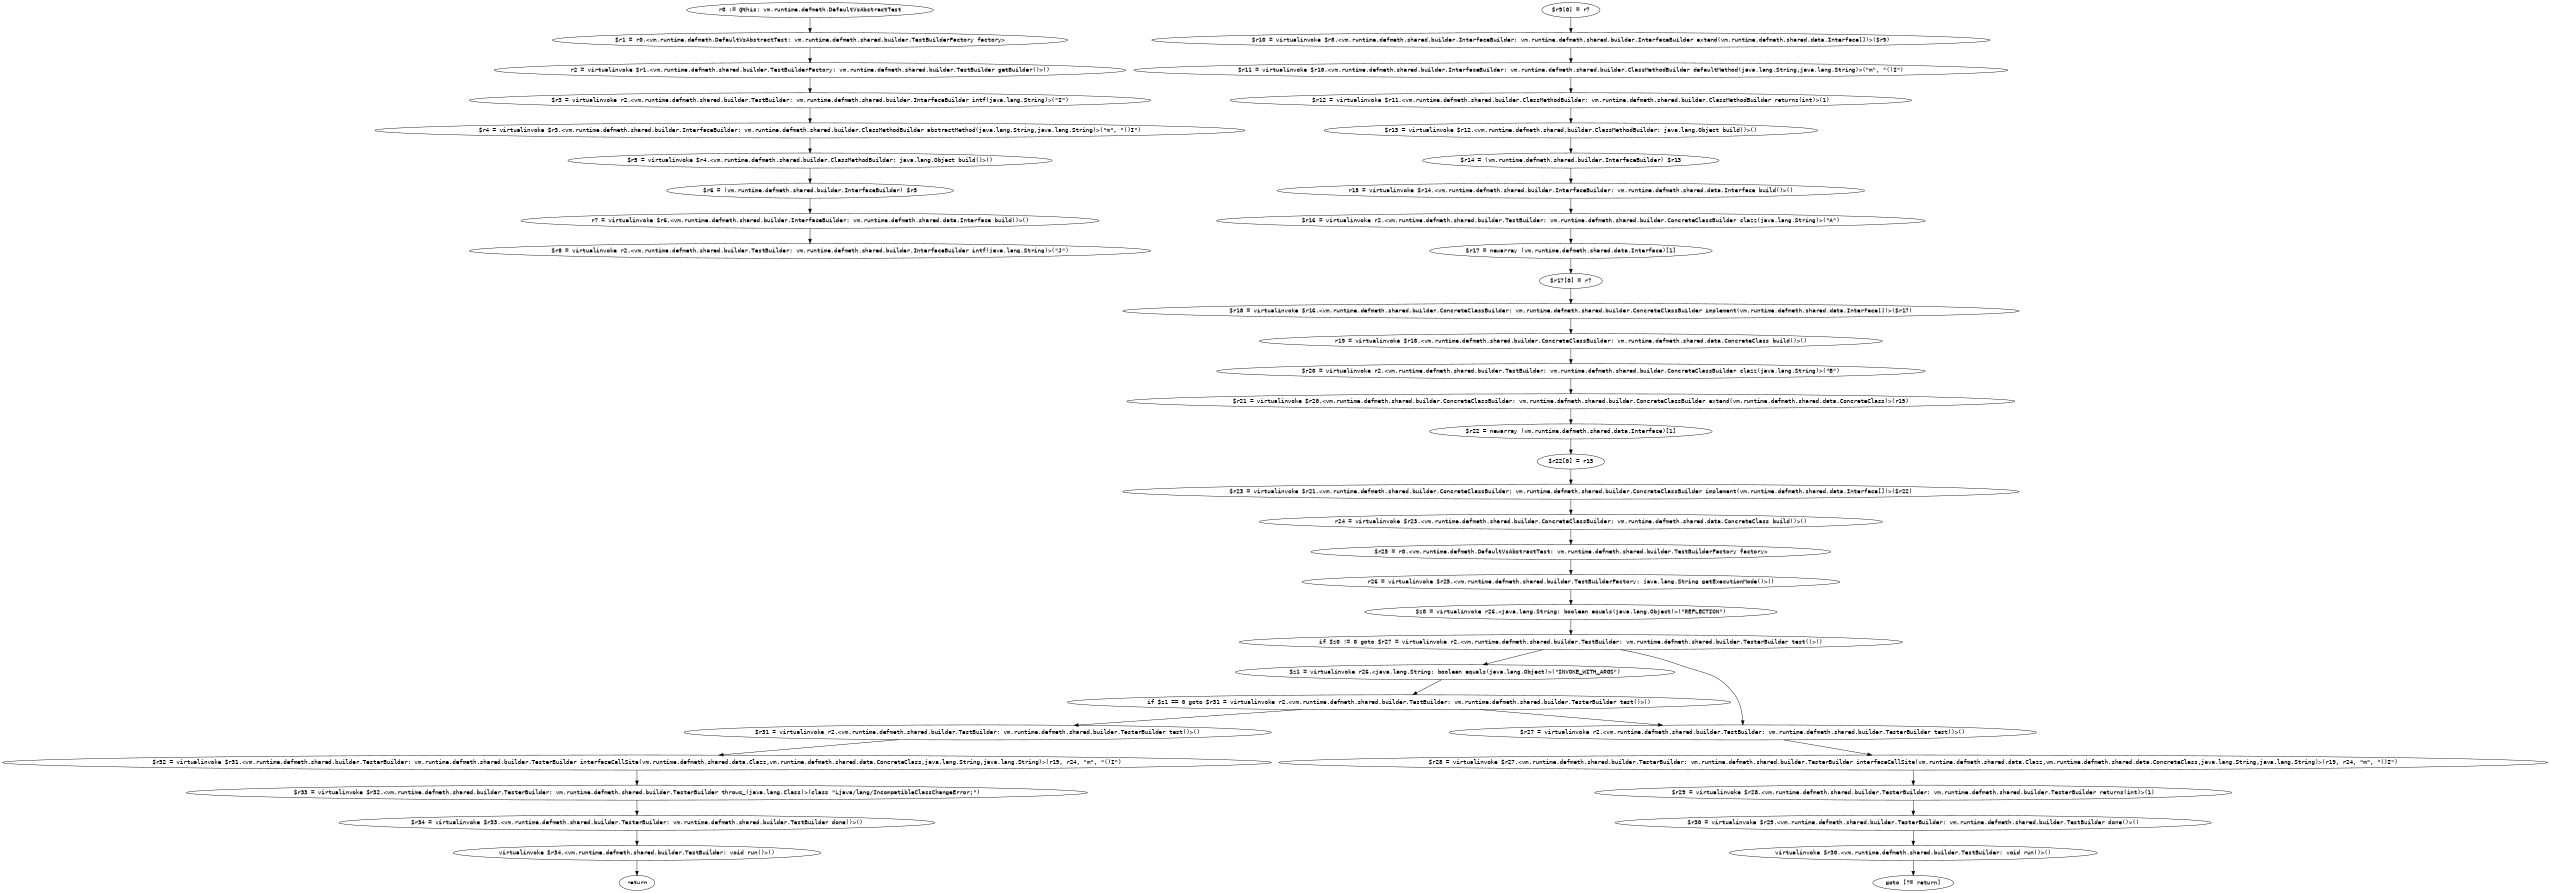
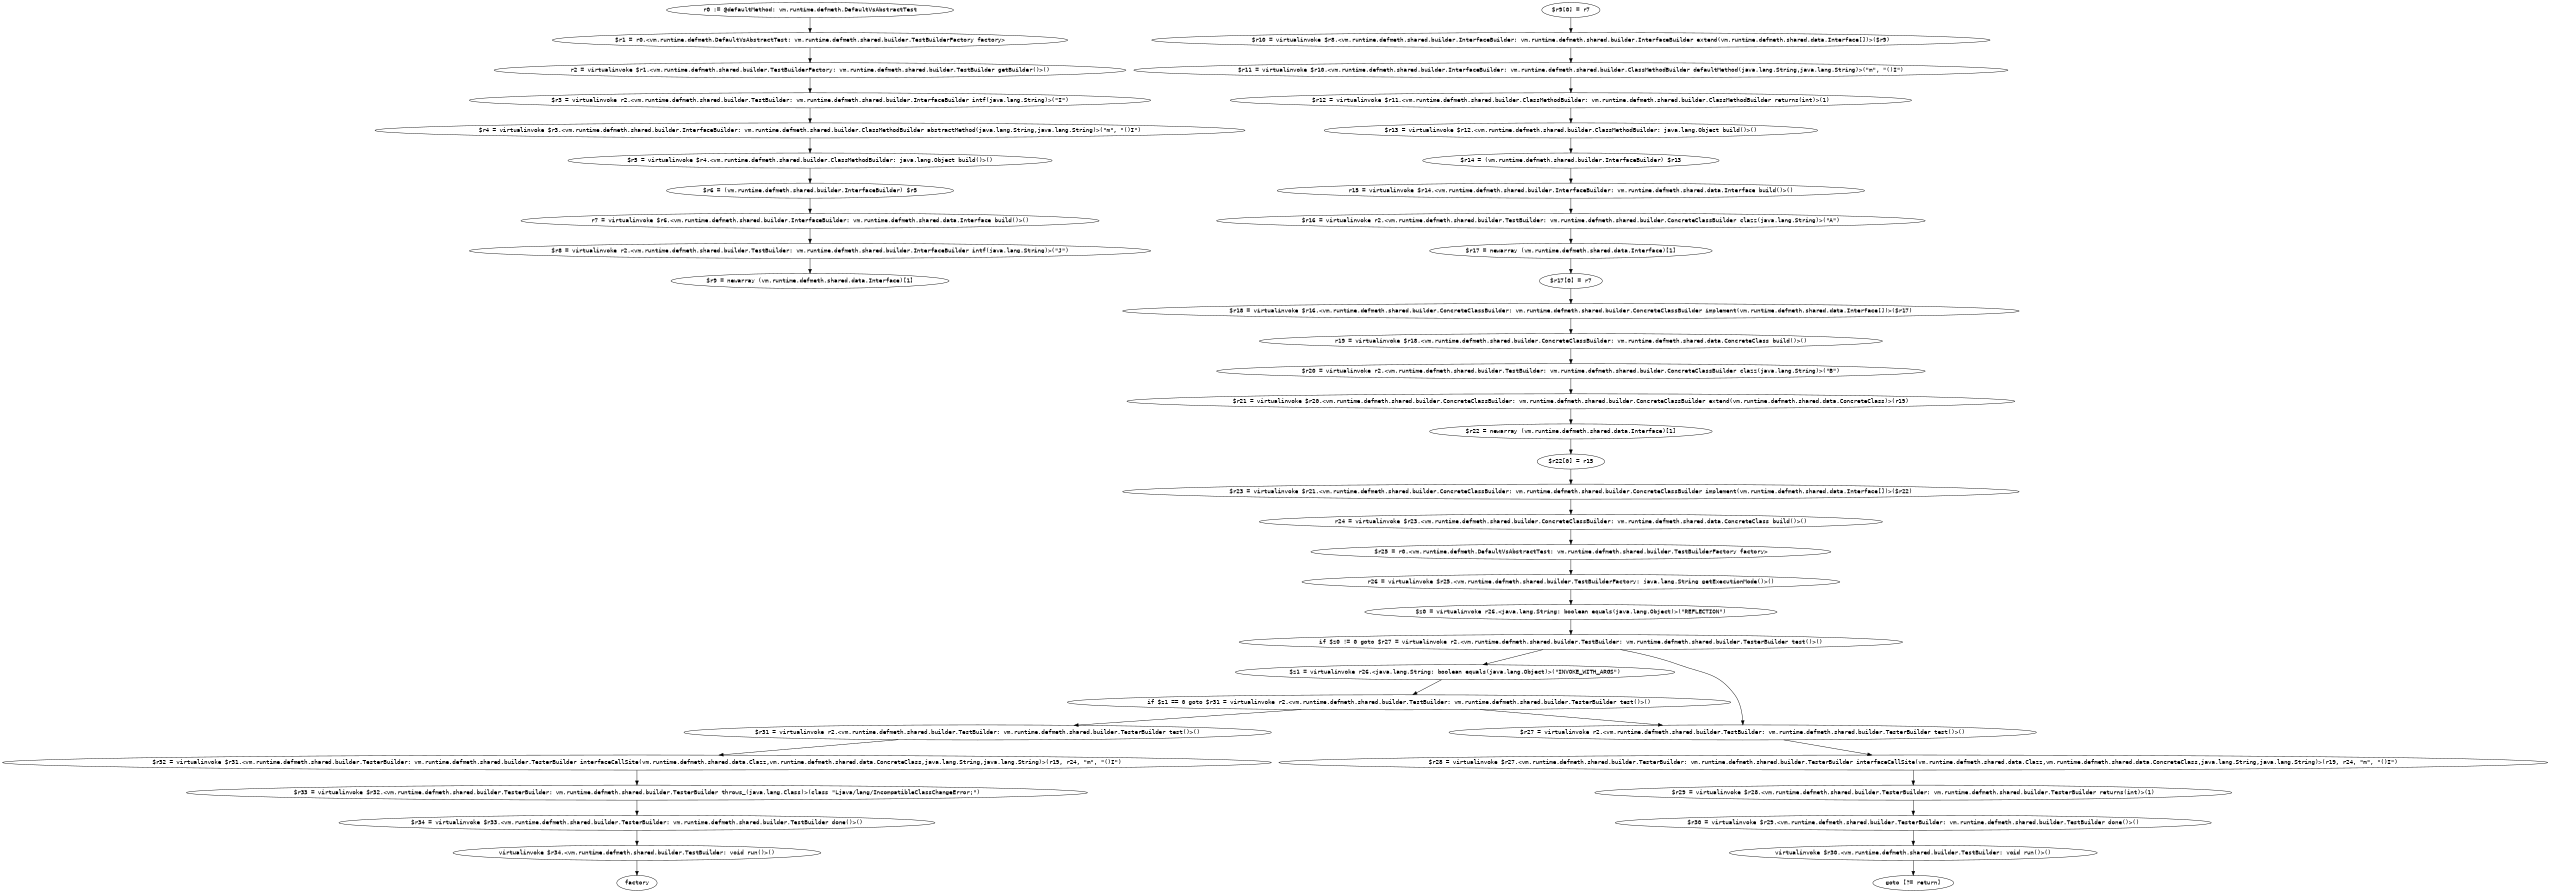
(810, 10) -> (810, 10)
none -> (810, 281)
(637, 883) -> (637, 883)
